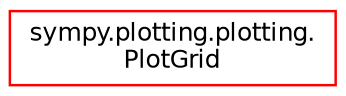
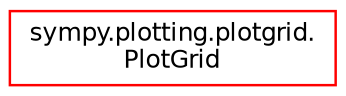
(173, 48) -> (173, 48)
